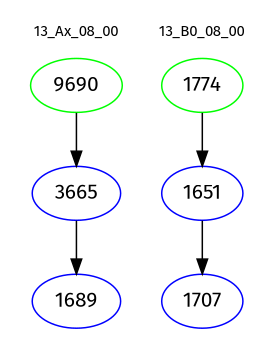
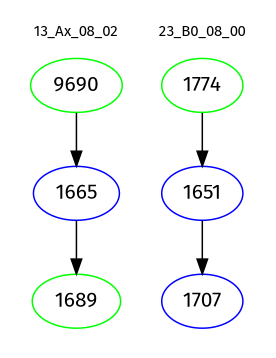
(76, 32) -> (76, 32)
(202, 32) -> (202, 32)
(76, 193) -> (76, 193)
(76, 301) -> (76, 301)
